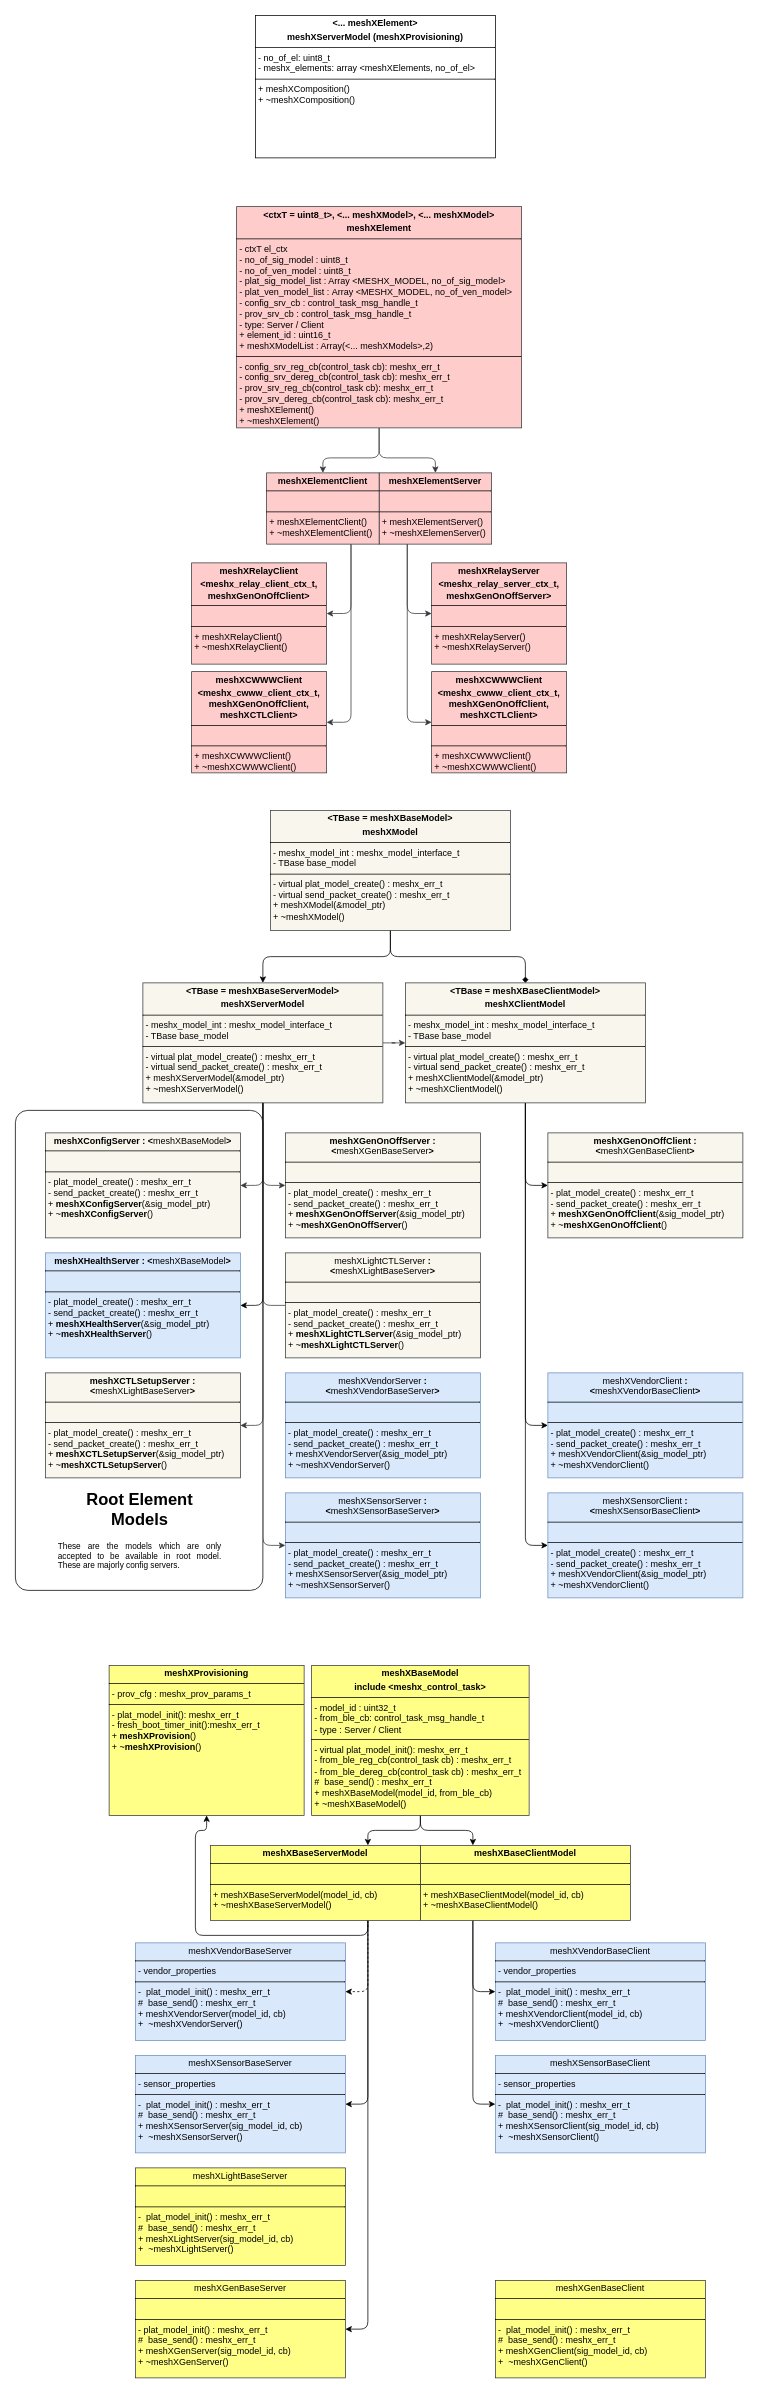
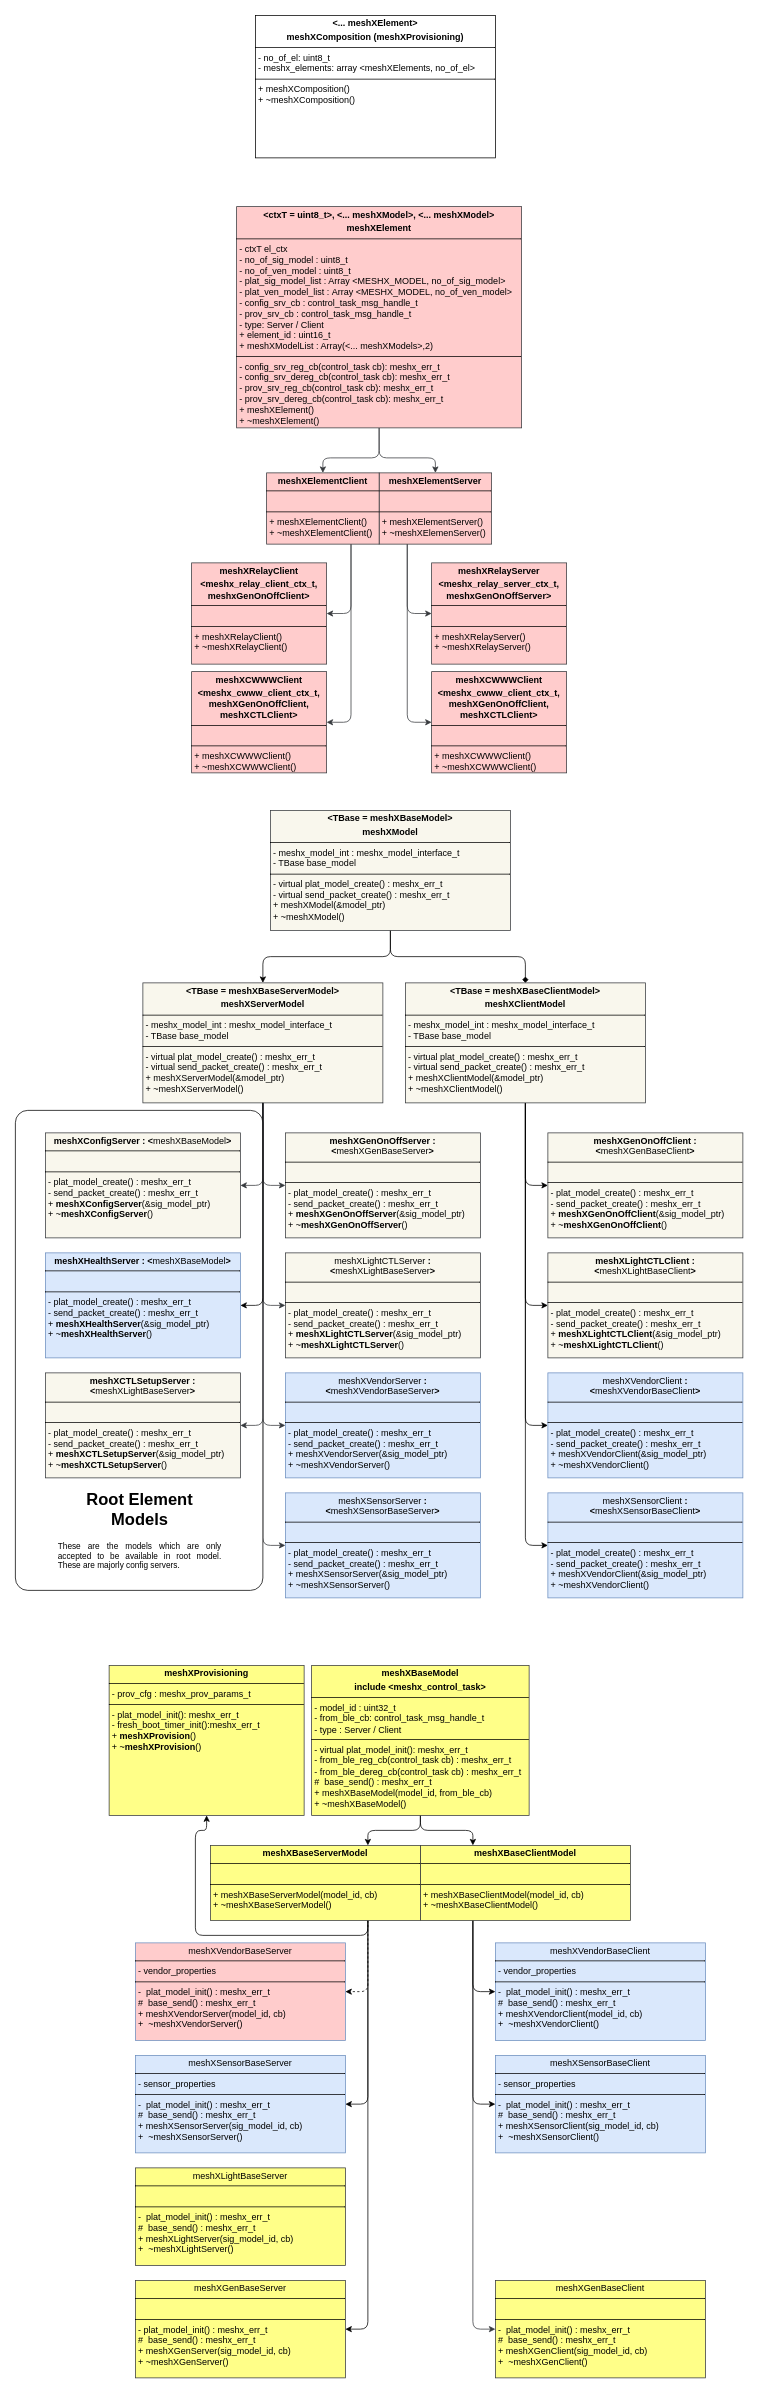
(368, 48) -> (368, 48)
(392, 1043) -> (271, 1425)
(280, 1305) -> (279, 1305)
none -> (535, 1305)
none -> (645, 1305)
(240, 1992) -> (240, 1992)
none -> (479, 2329)
